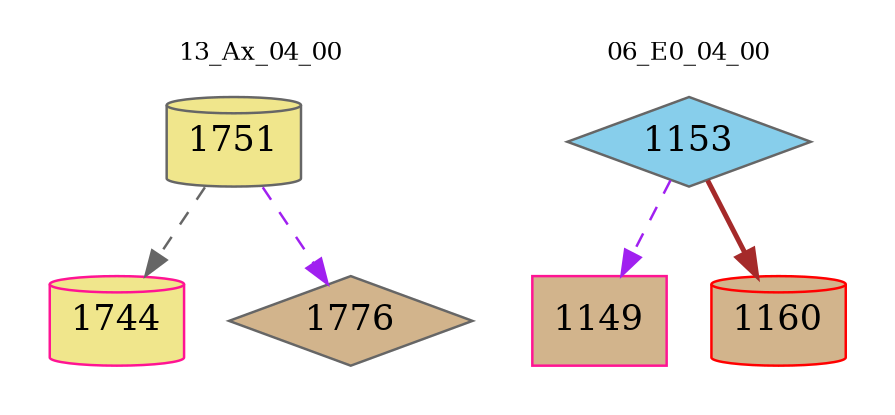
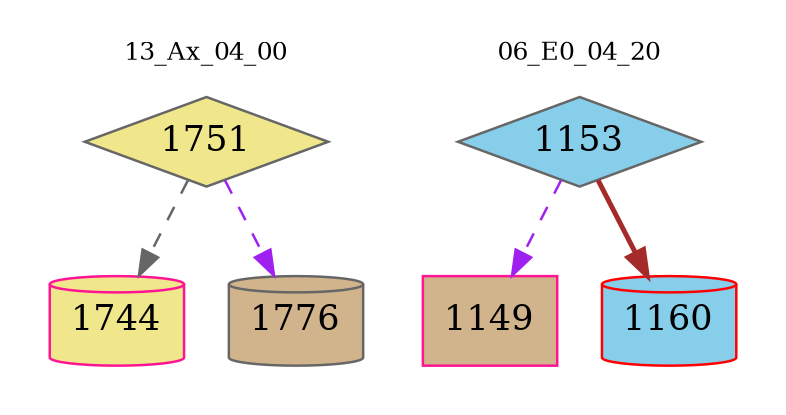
(689, 53) -> (580, 53)
(234, 142) -> (206, 142)
(351, 321) -> (296, 321)
(779, 321) -> (669, 321)
